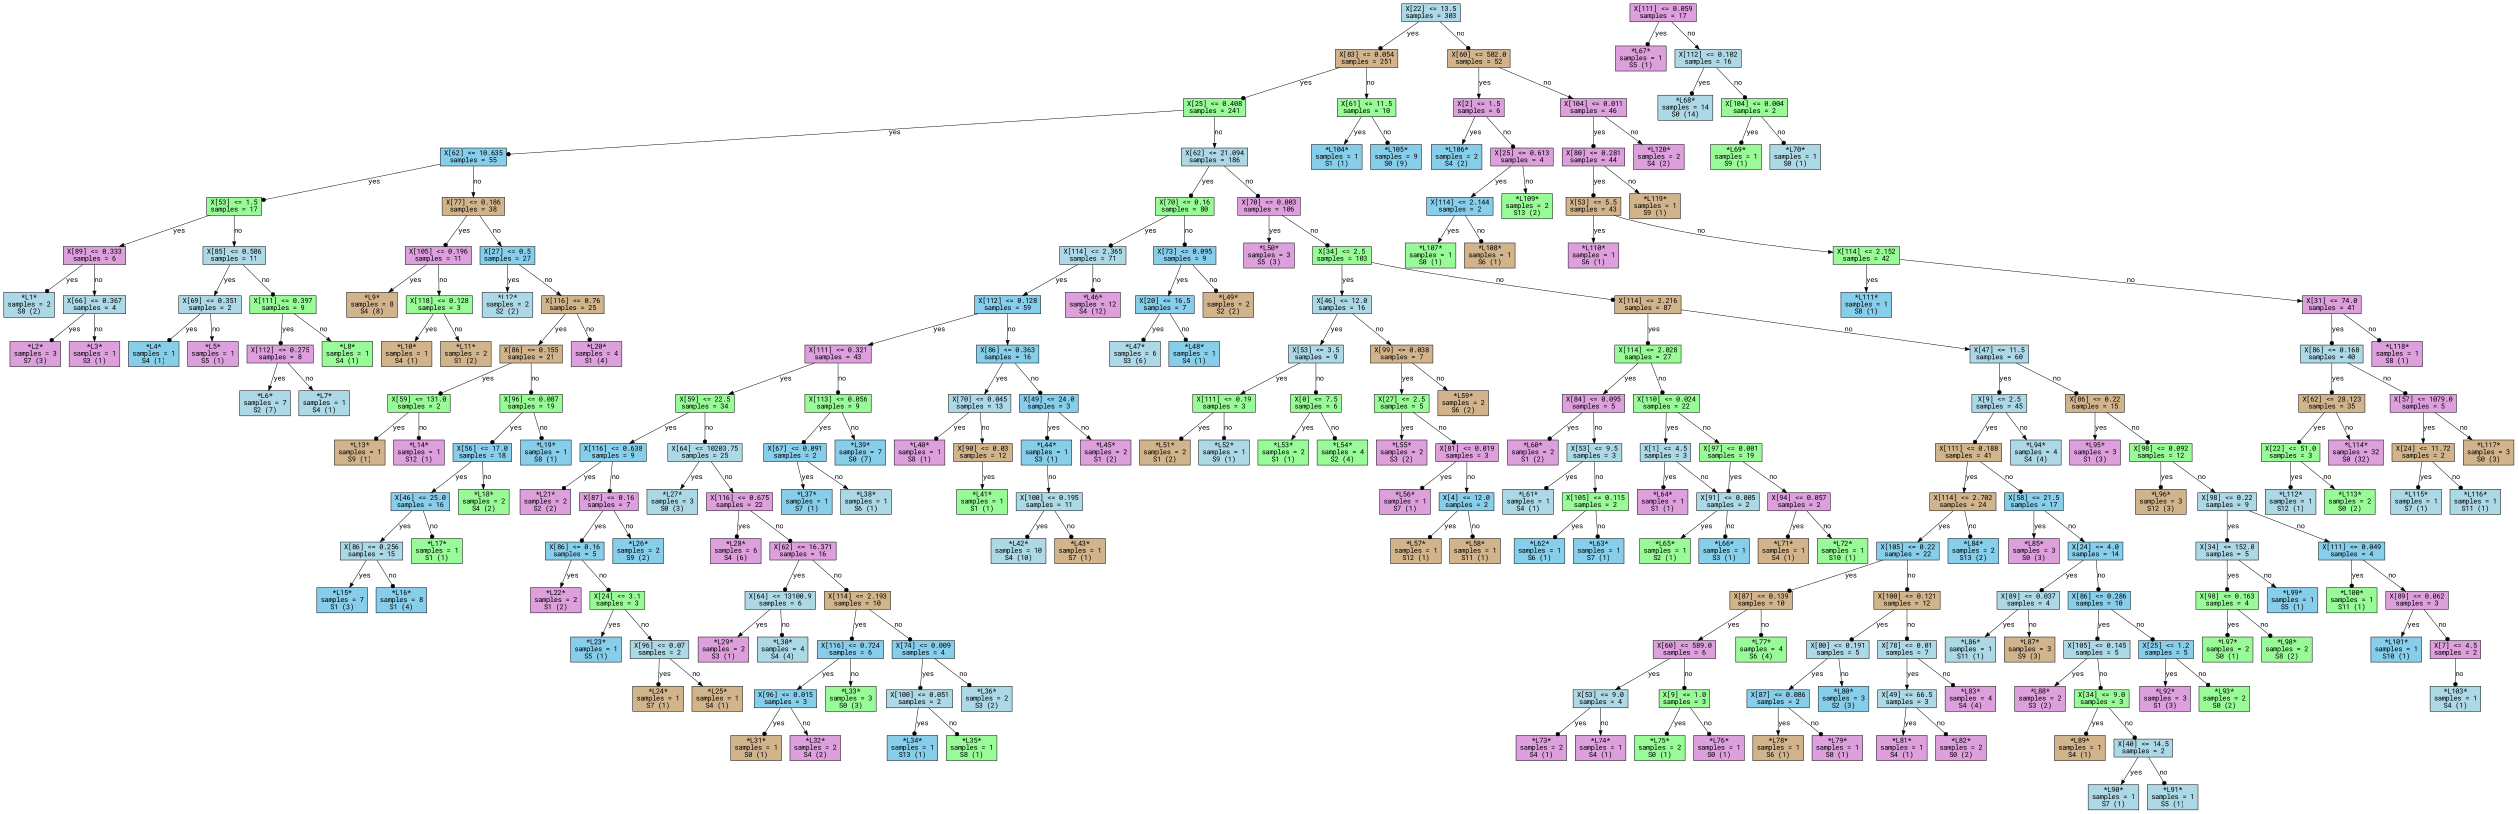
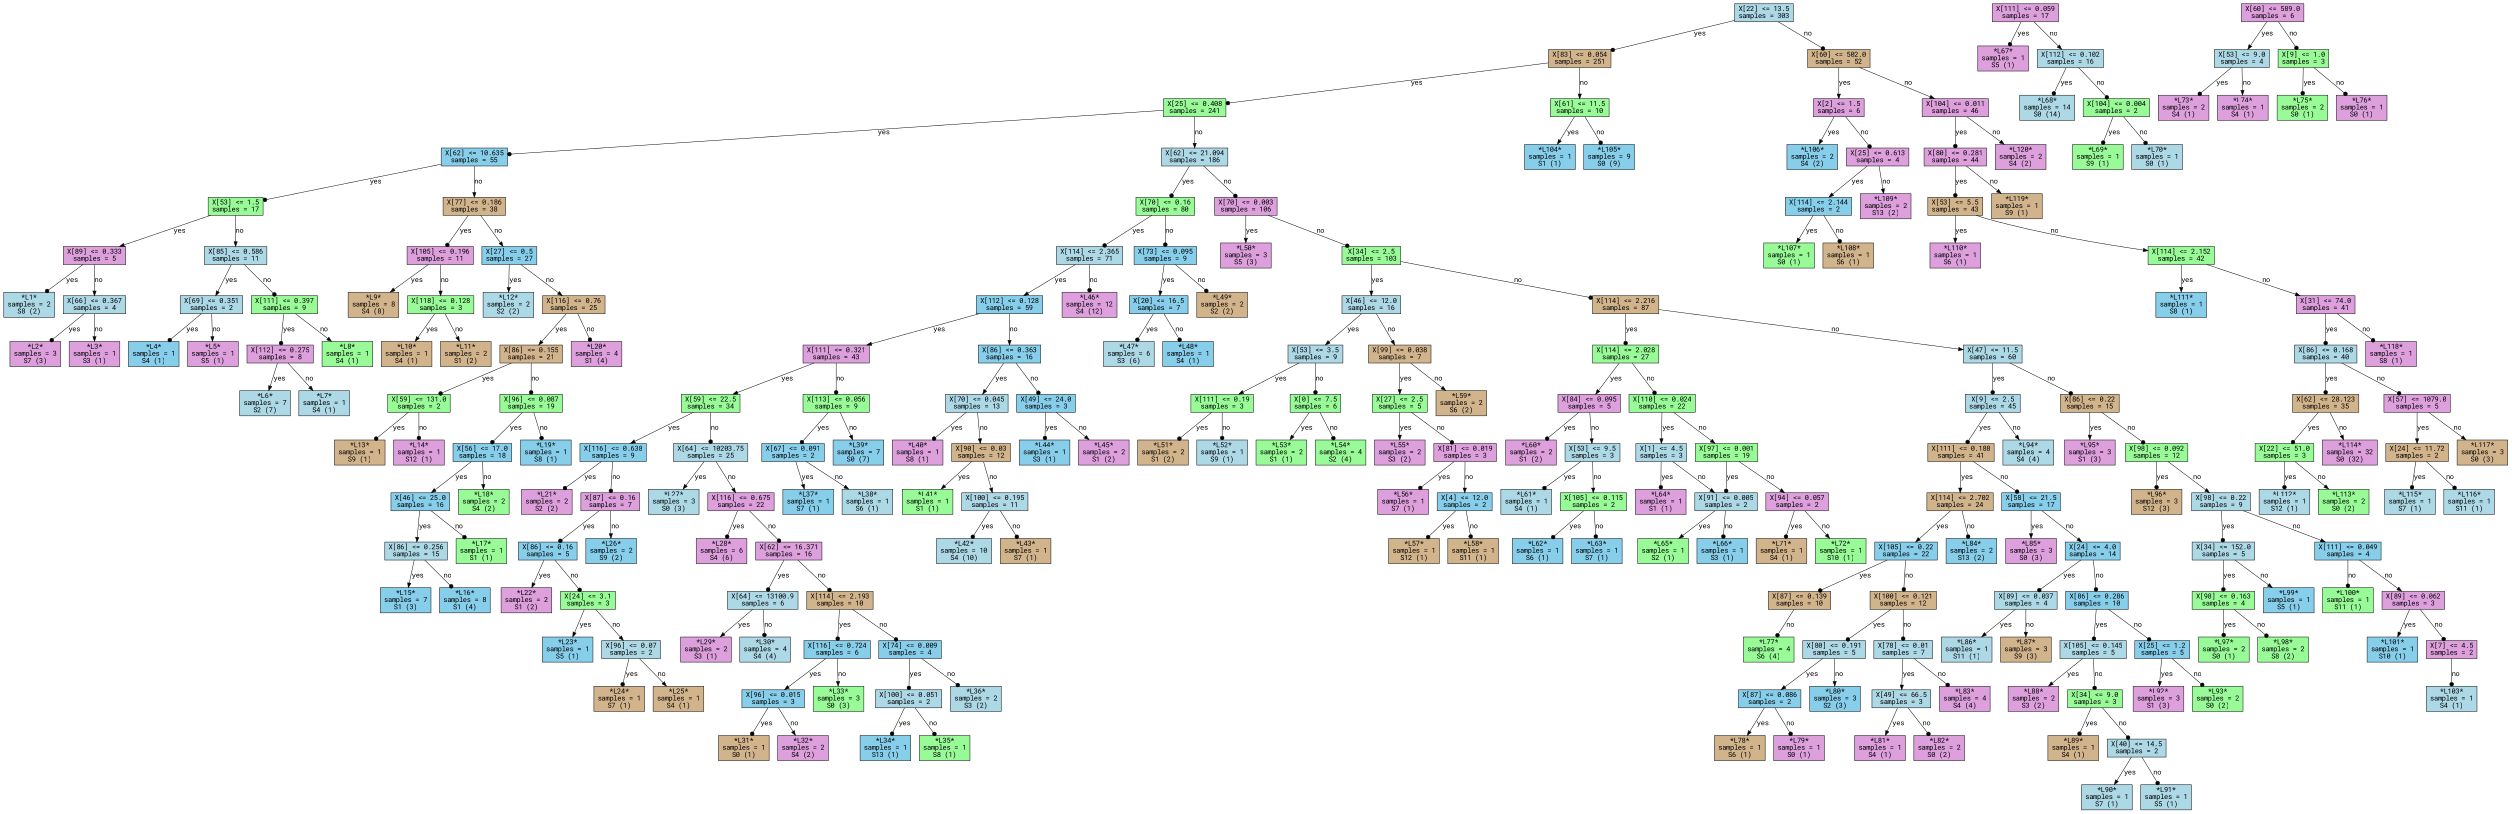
(1527, 206) -> (1886, 206)
(94, 256) -> (94, 256)
(1048, 477) -> (987, 475)
(2358, 576) -> (2352, 576)
(1725, 624) -> none
